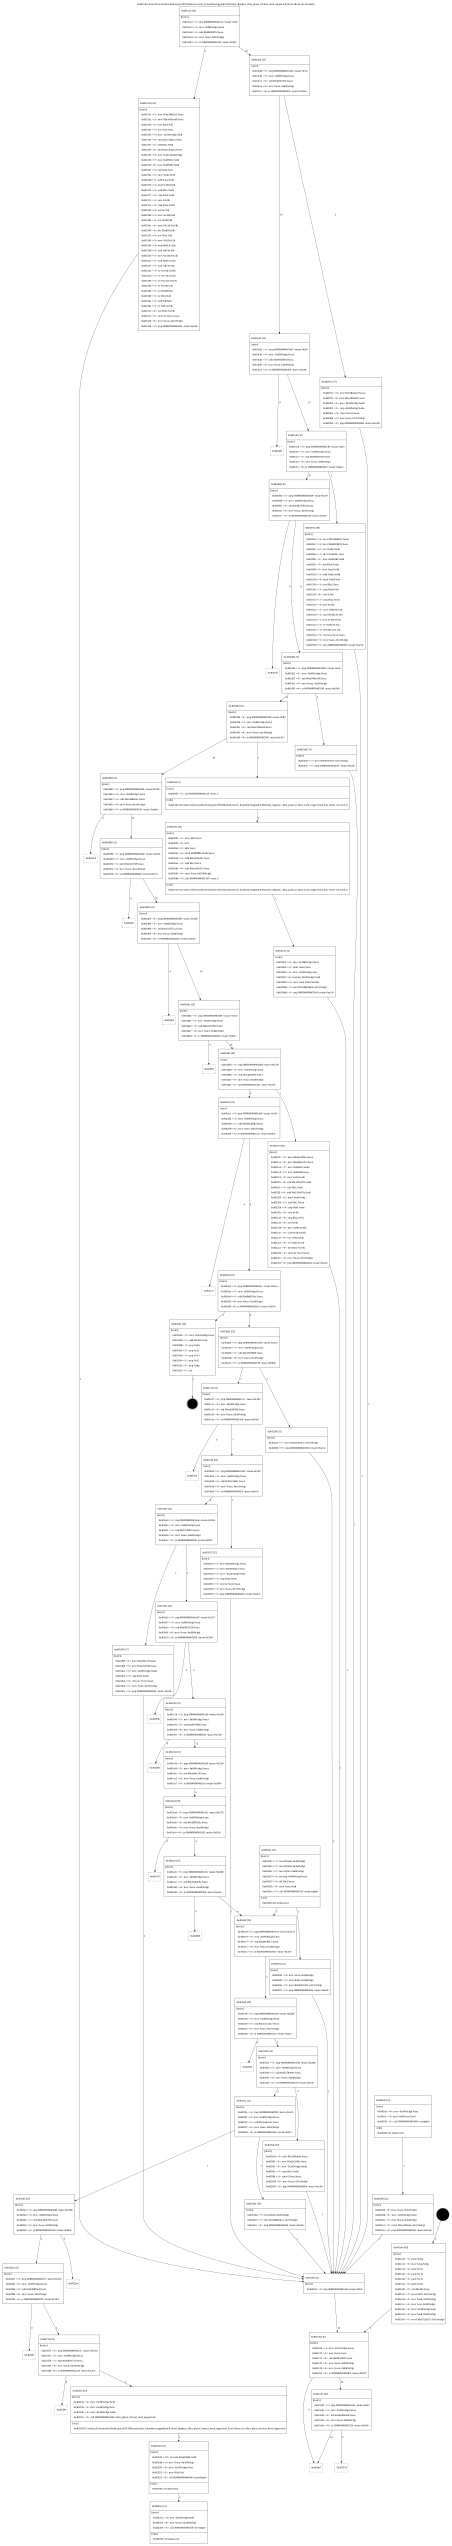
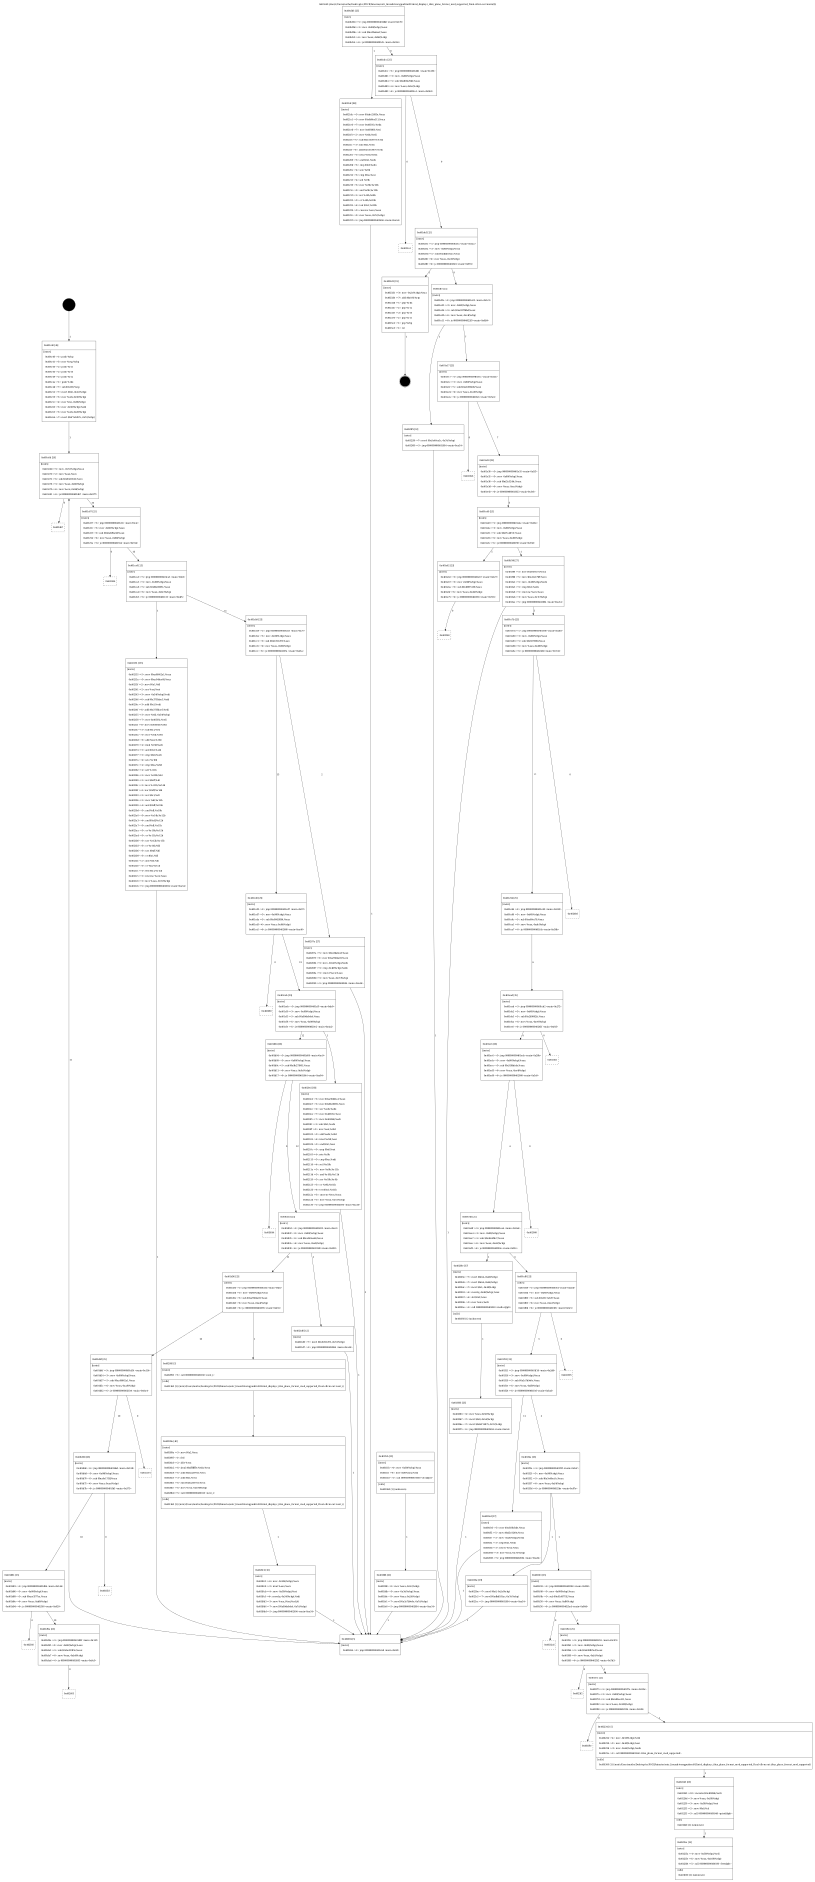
(229, 1044) -> none
(231, 1573) -> none
(191, 1670) -> (533, 610)
(276, 1911) -> (488, 1256)
(325, 2446) -> (133, 554)
